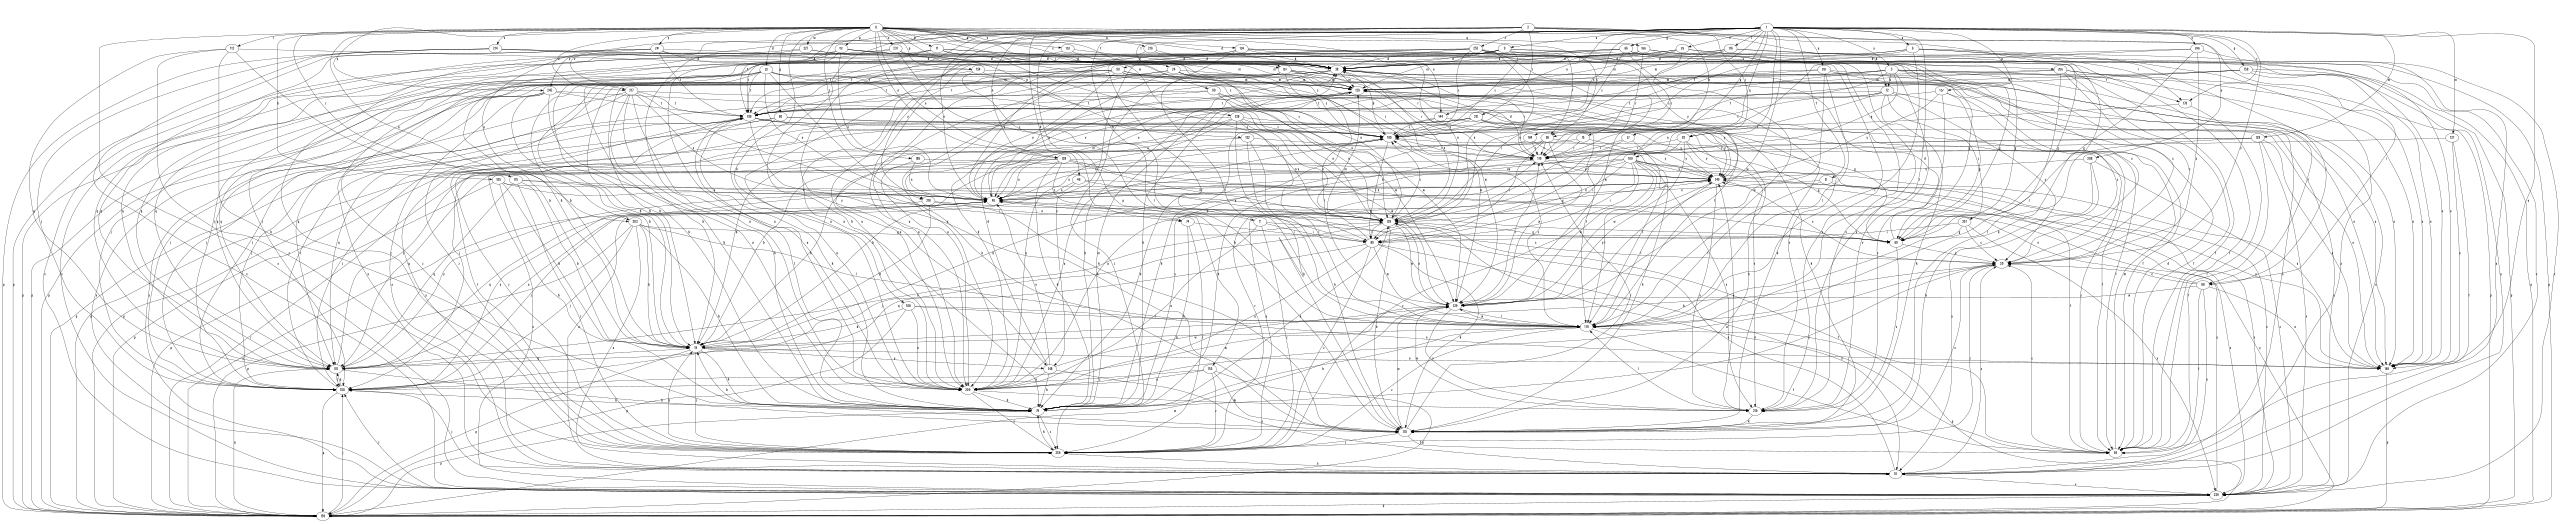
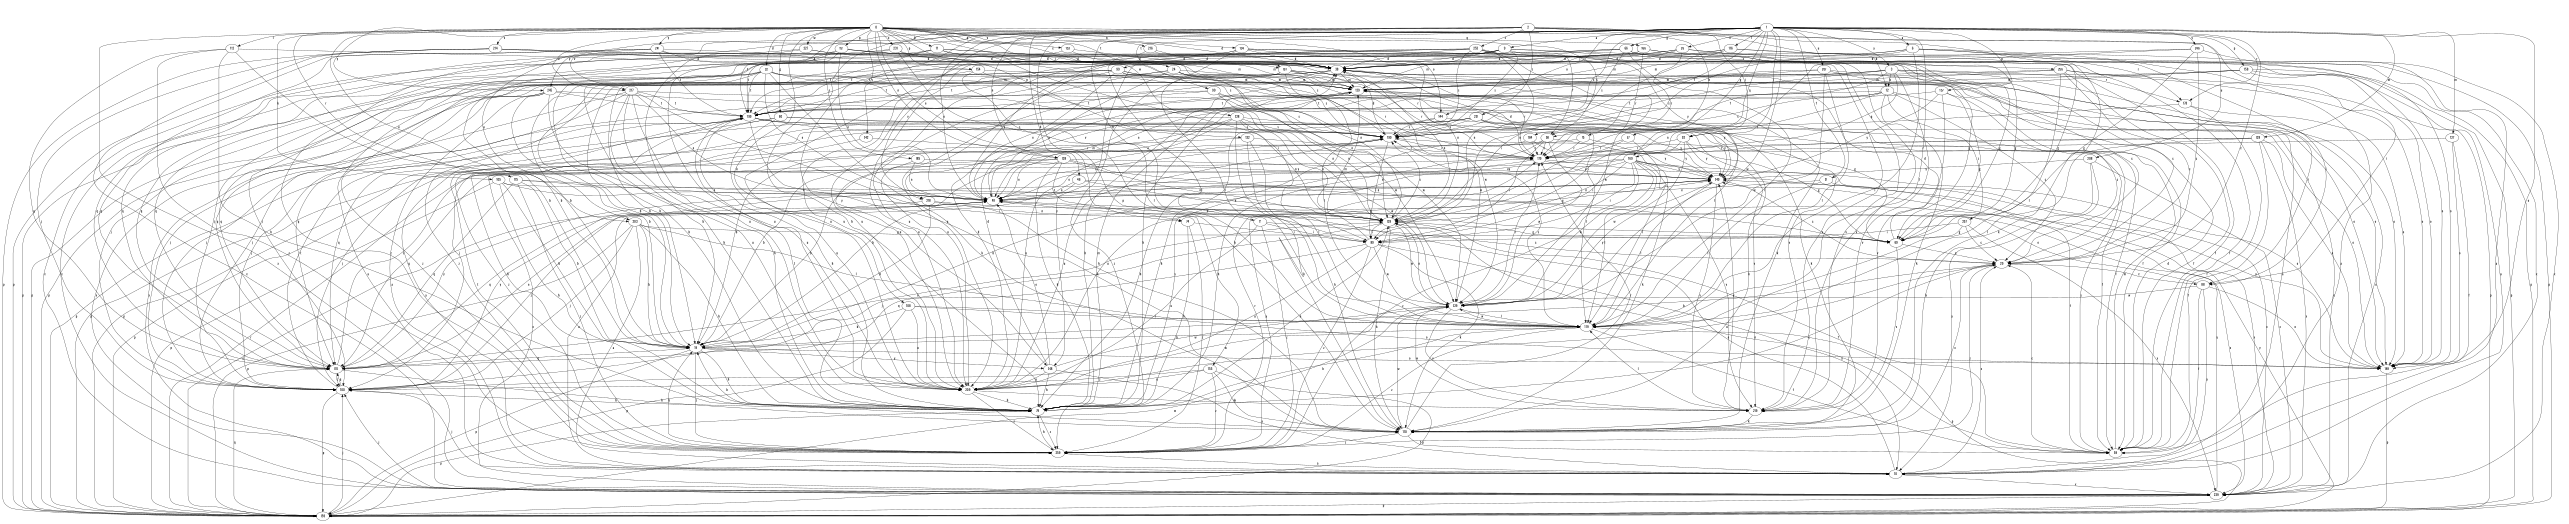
(2261, 105) -> (2384, 162)
none -> (866, 138)
(2104, 269) -> (2097, 269)
